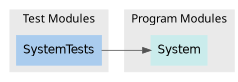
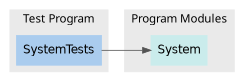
(59, 19) -> (59, 19)
